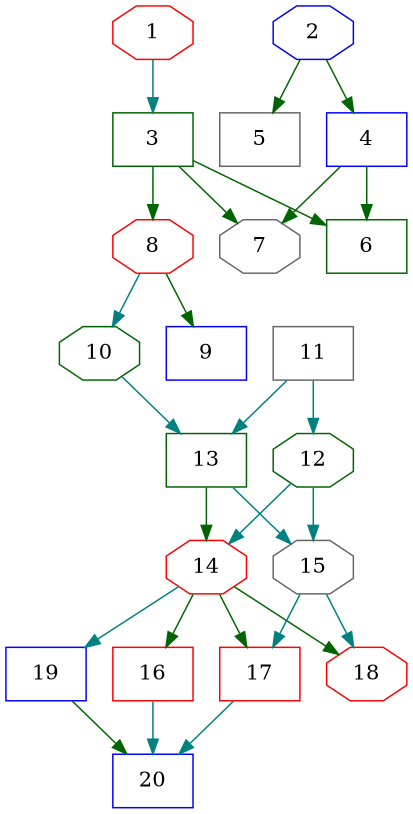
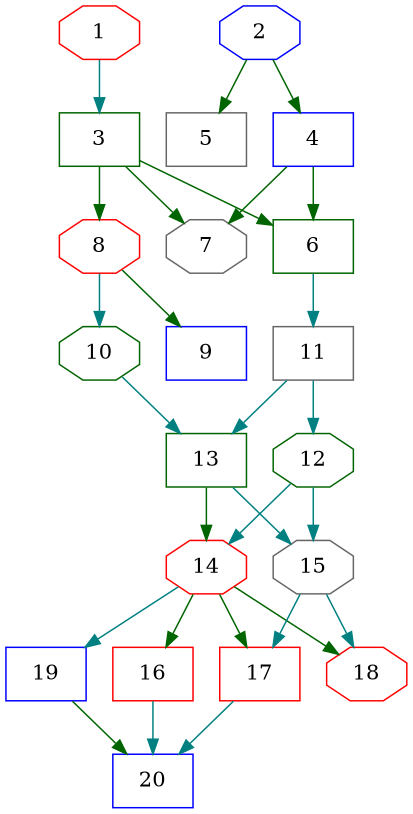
none -> (313, 293)
